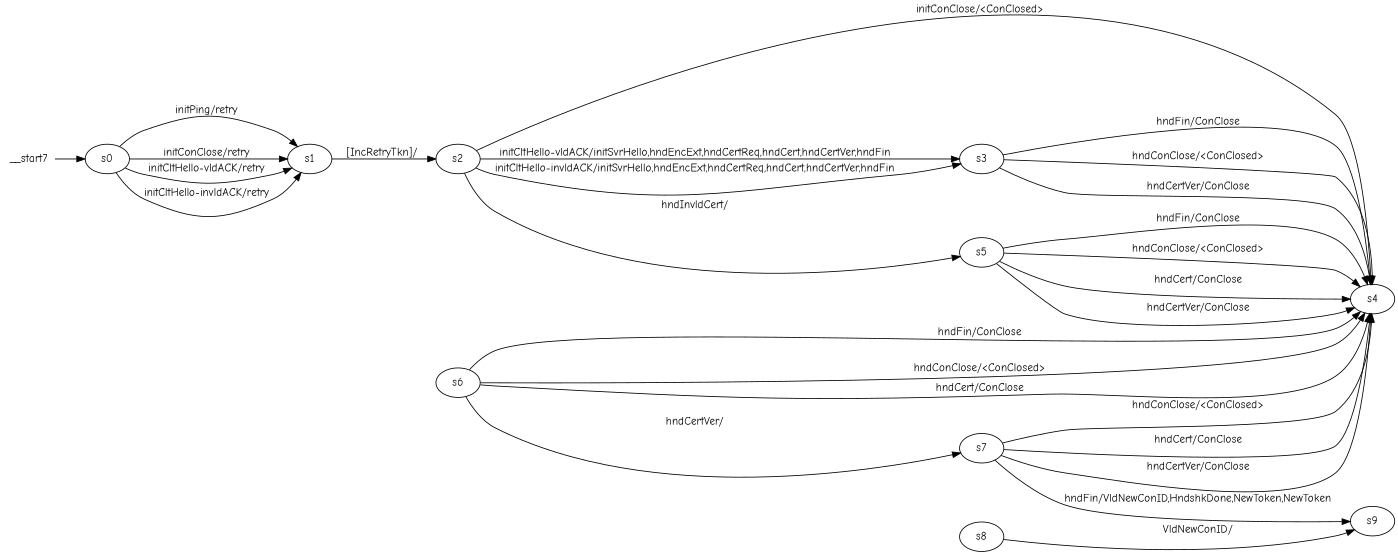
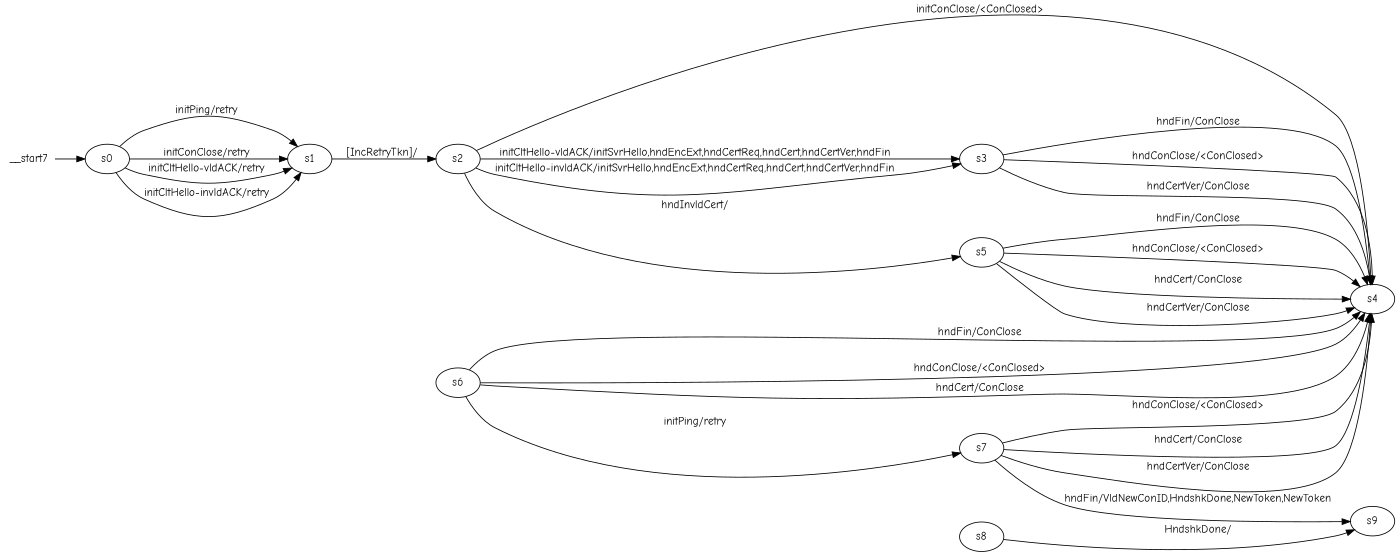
(697, 422) -> (697, 422)
(1200, 530) -> (1200, 530)
